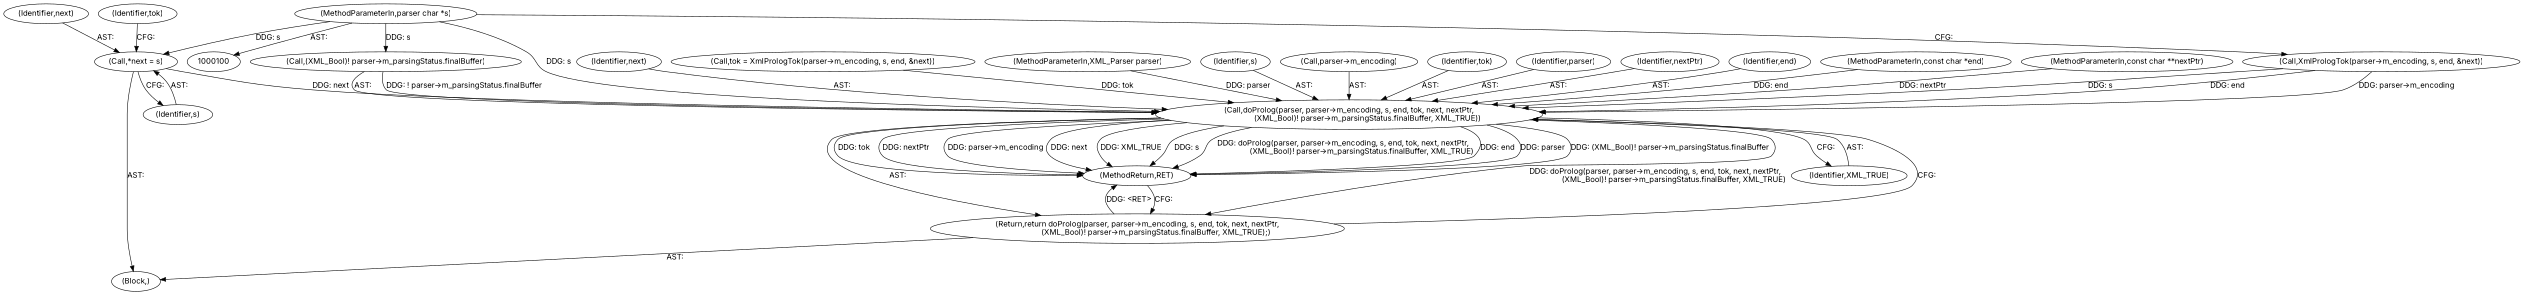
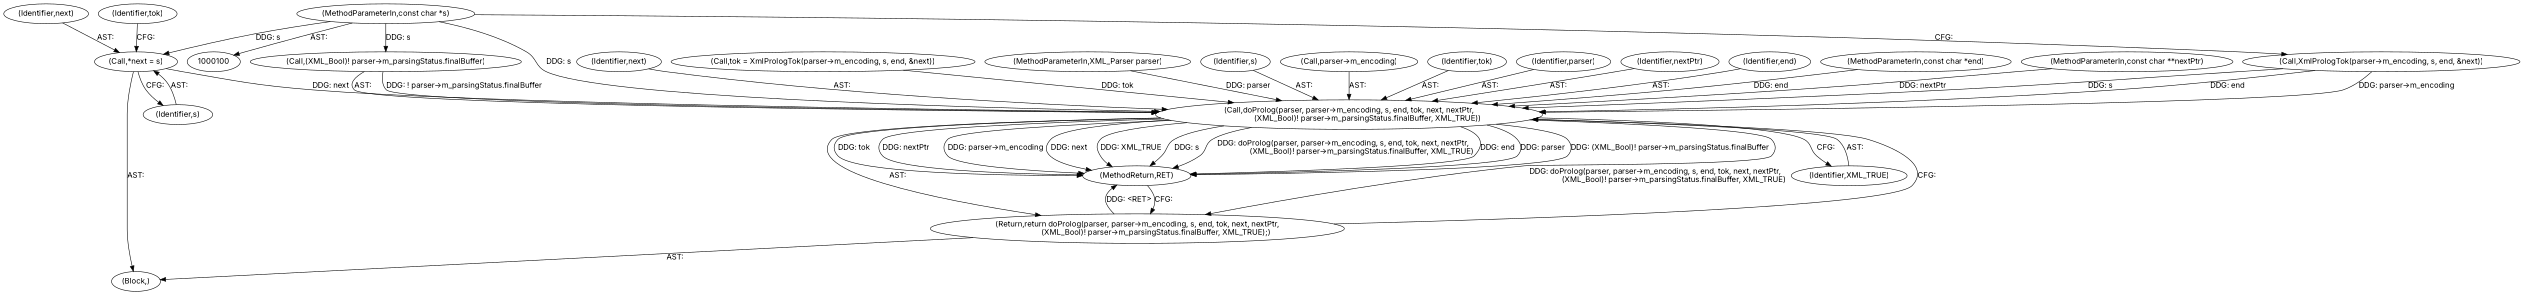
(386, 14) -> (386, 14)
